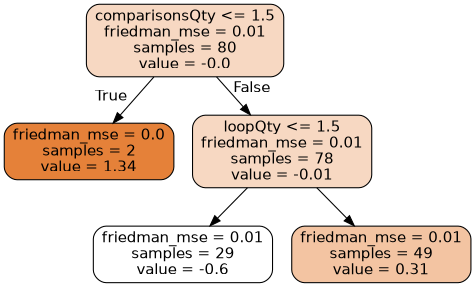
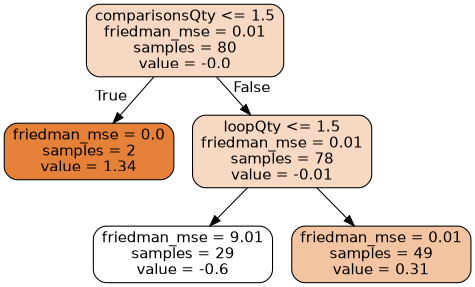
(183, 254) -> (183, 254)
